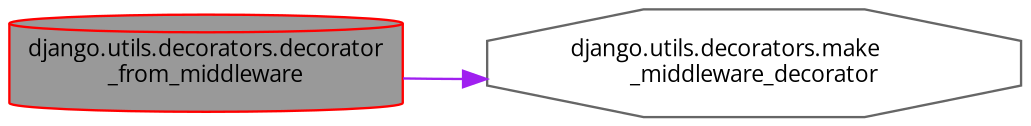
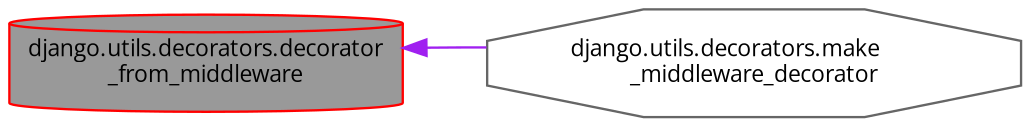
(433, 79) -> (457, 47)
